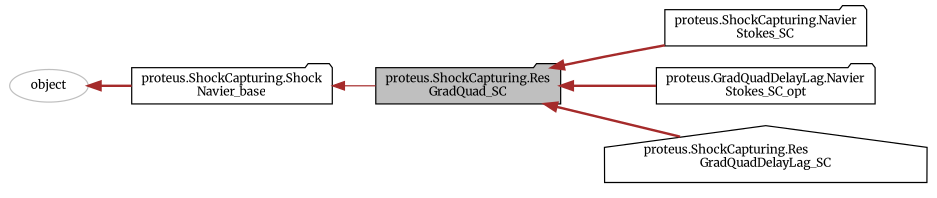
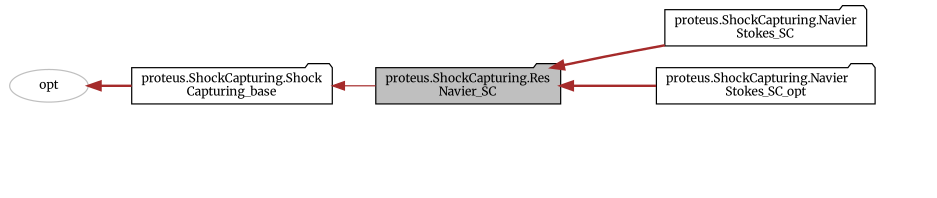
(49, 86) -> (49, 86)
(232, 86) -> (232, 86)
(468, 86) -> (468, 86)
(766, 86) -> (766, 86)
(766, 157) -> none
